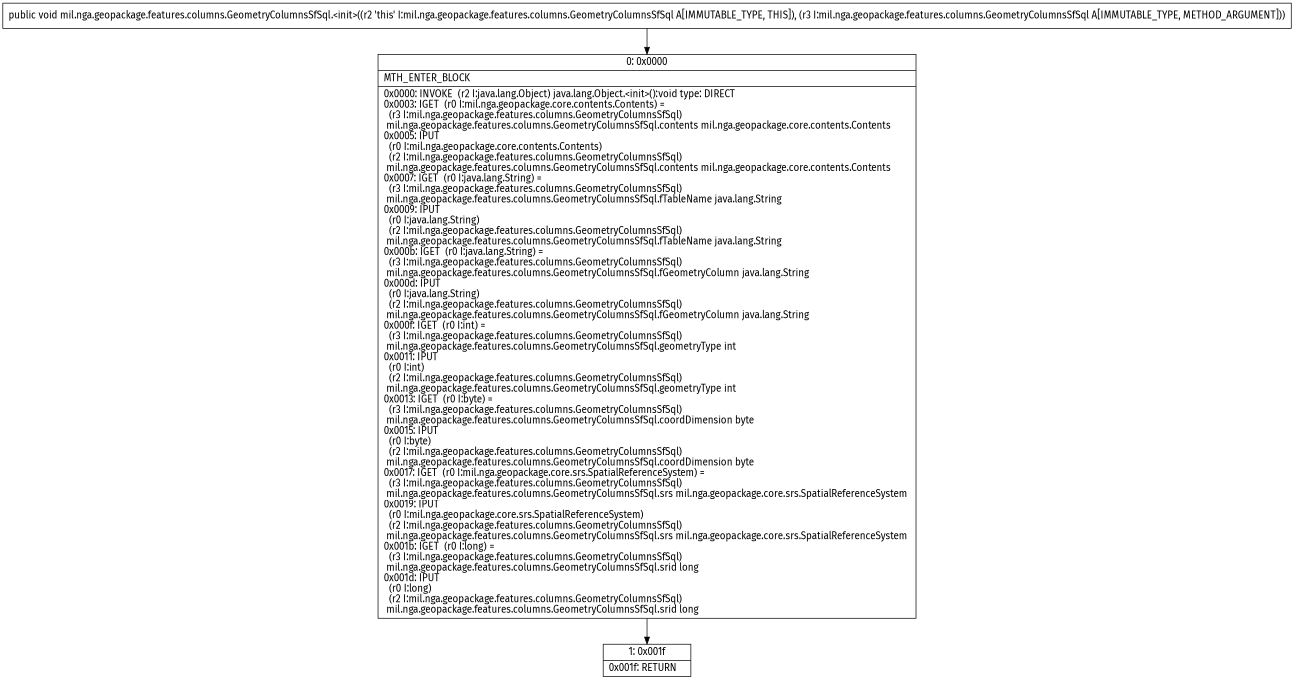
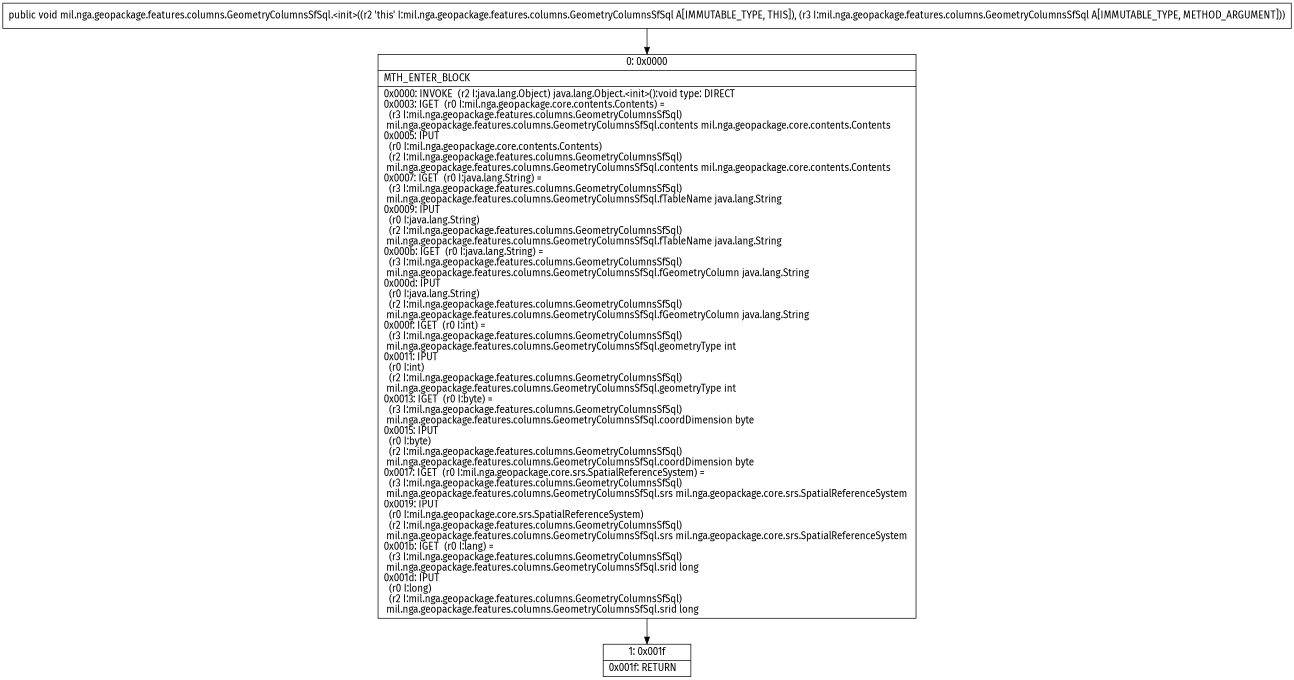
(440, 547) -> (440, 547)
